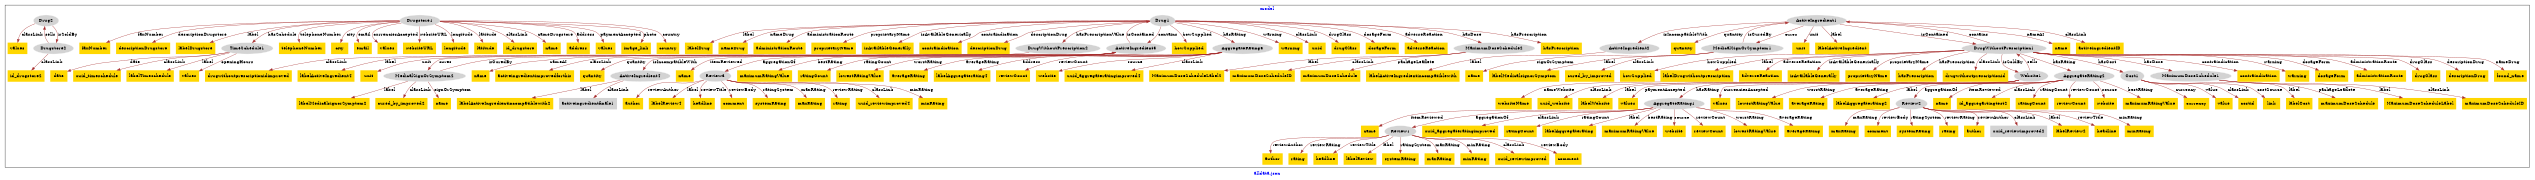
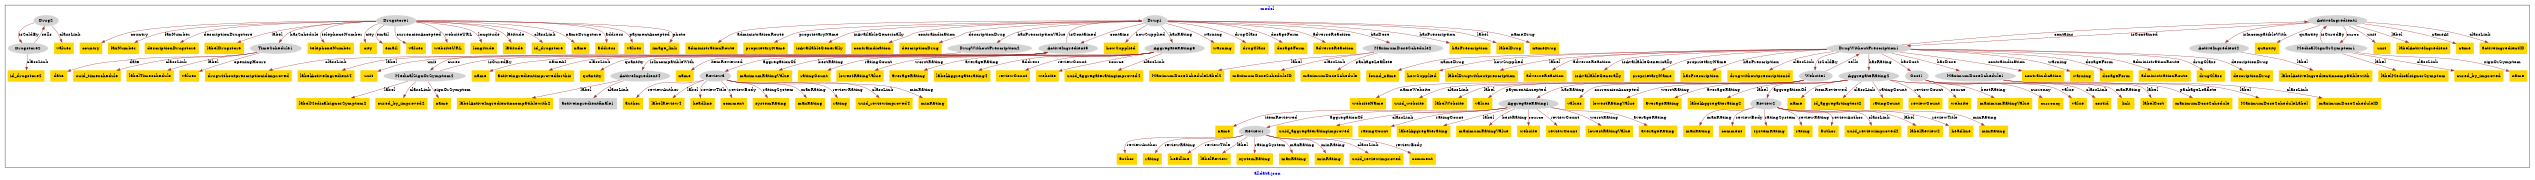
(1317, 48) -> none
(2270, 90) -> (2128, 90)
(2019, 131) -> (1873, 131)
